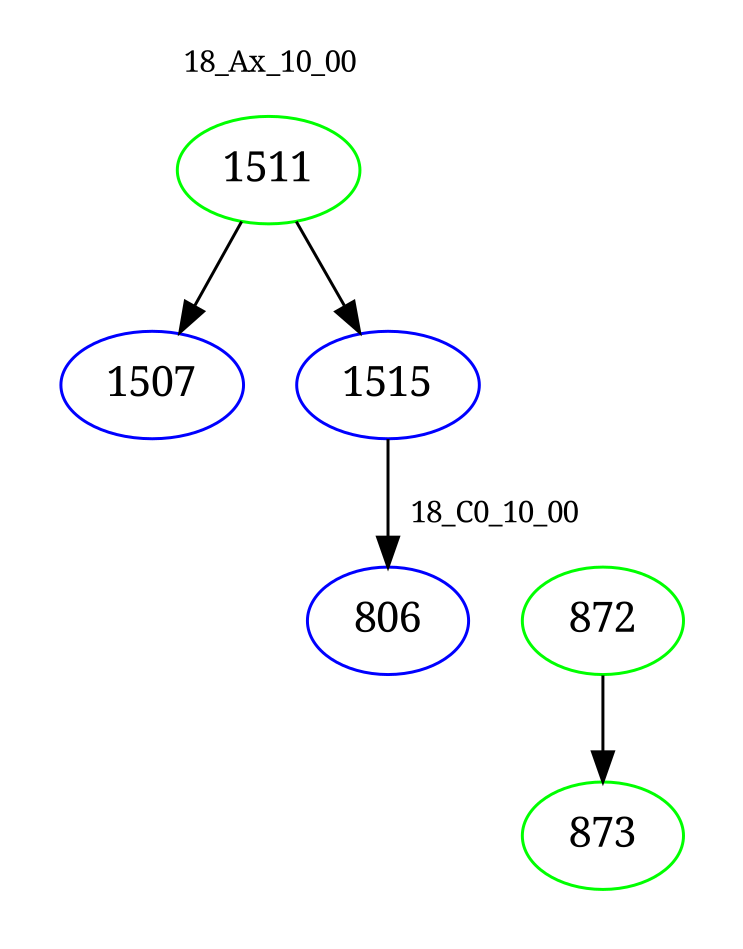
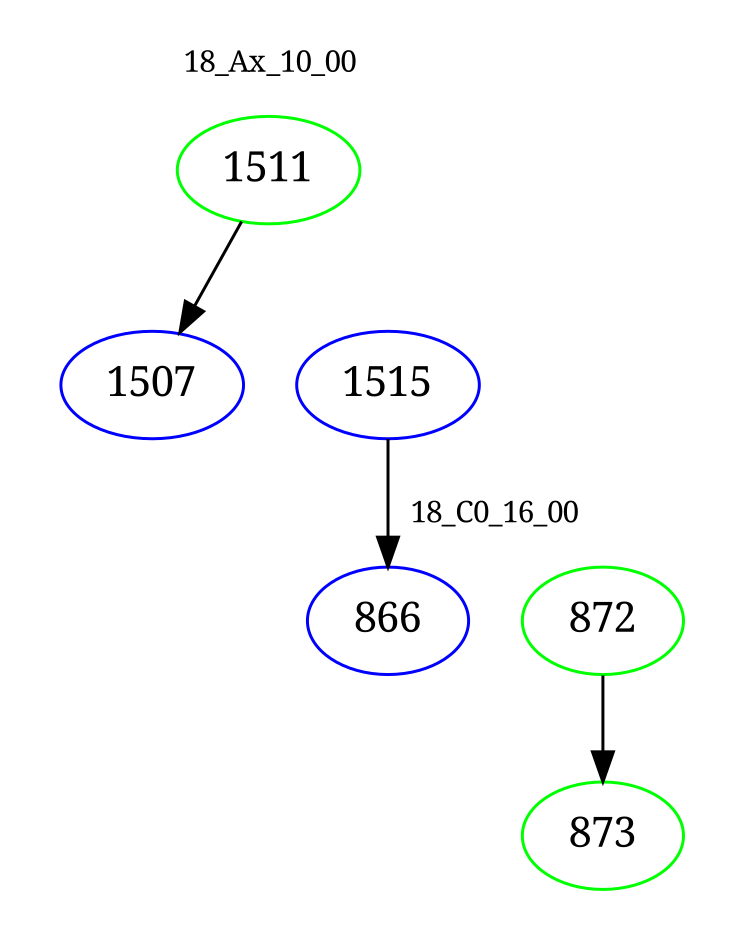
(320, 264) -> none
(495, 515) -> (495, 515)
(388, 621) -> (388, 621)
